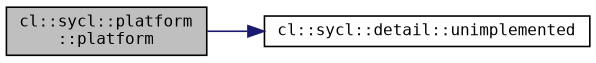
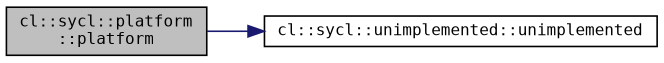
(427, 31) -> (461, 31)
